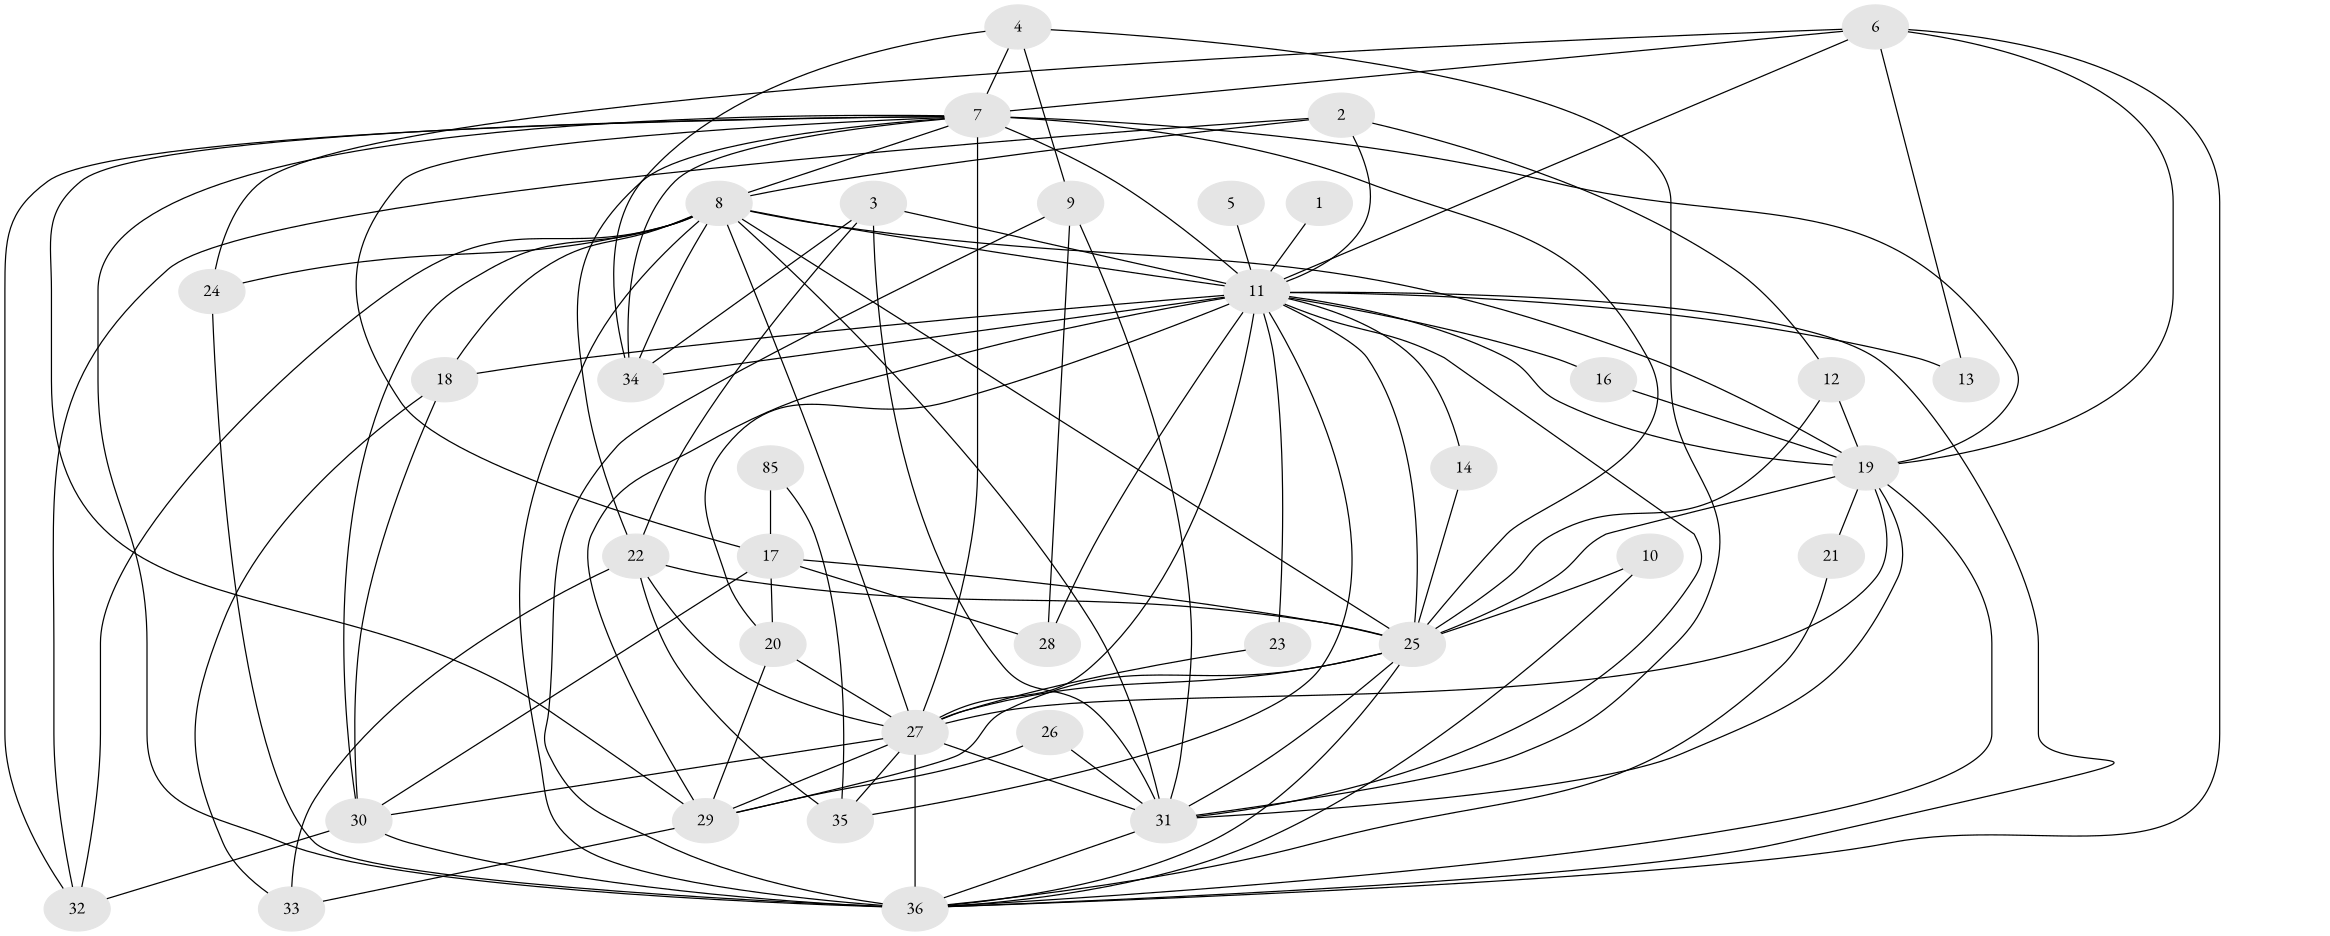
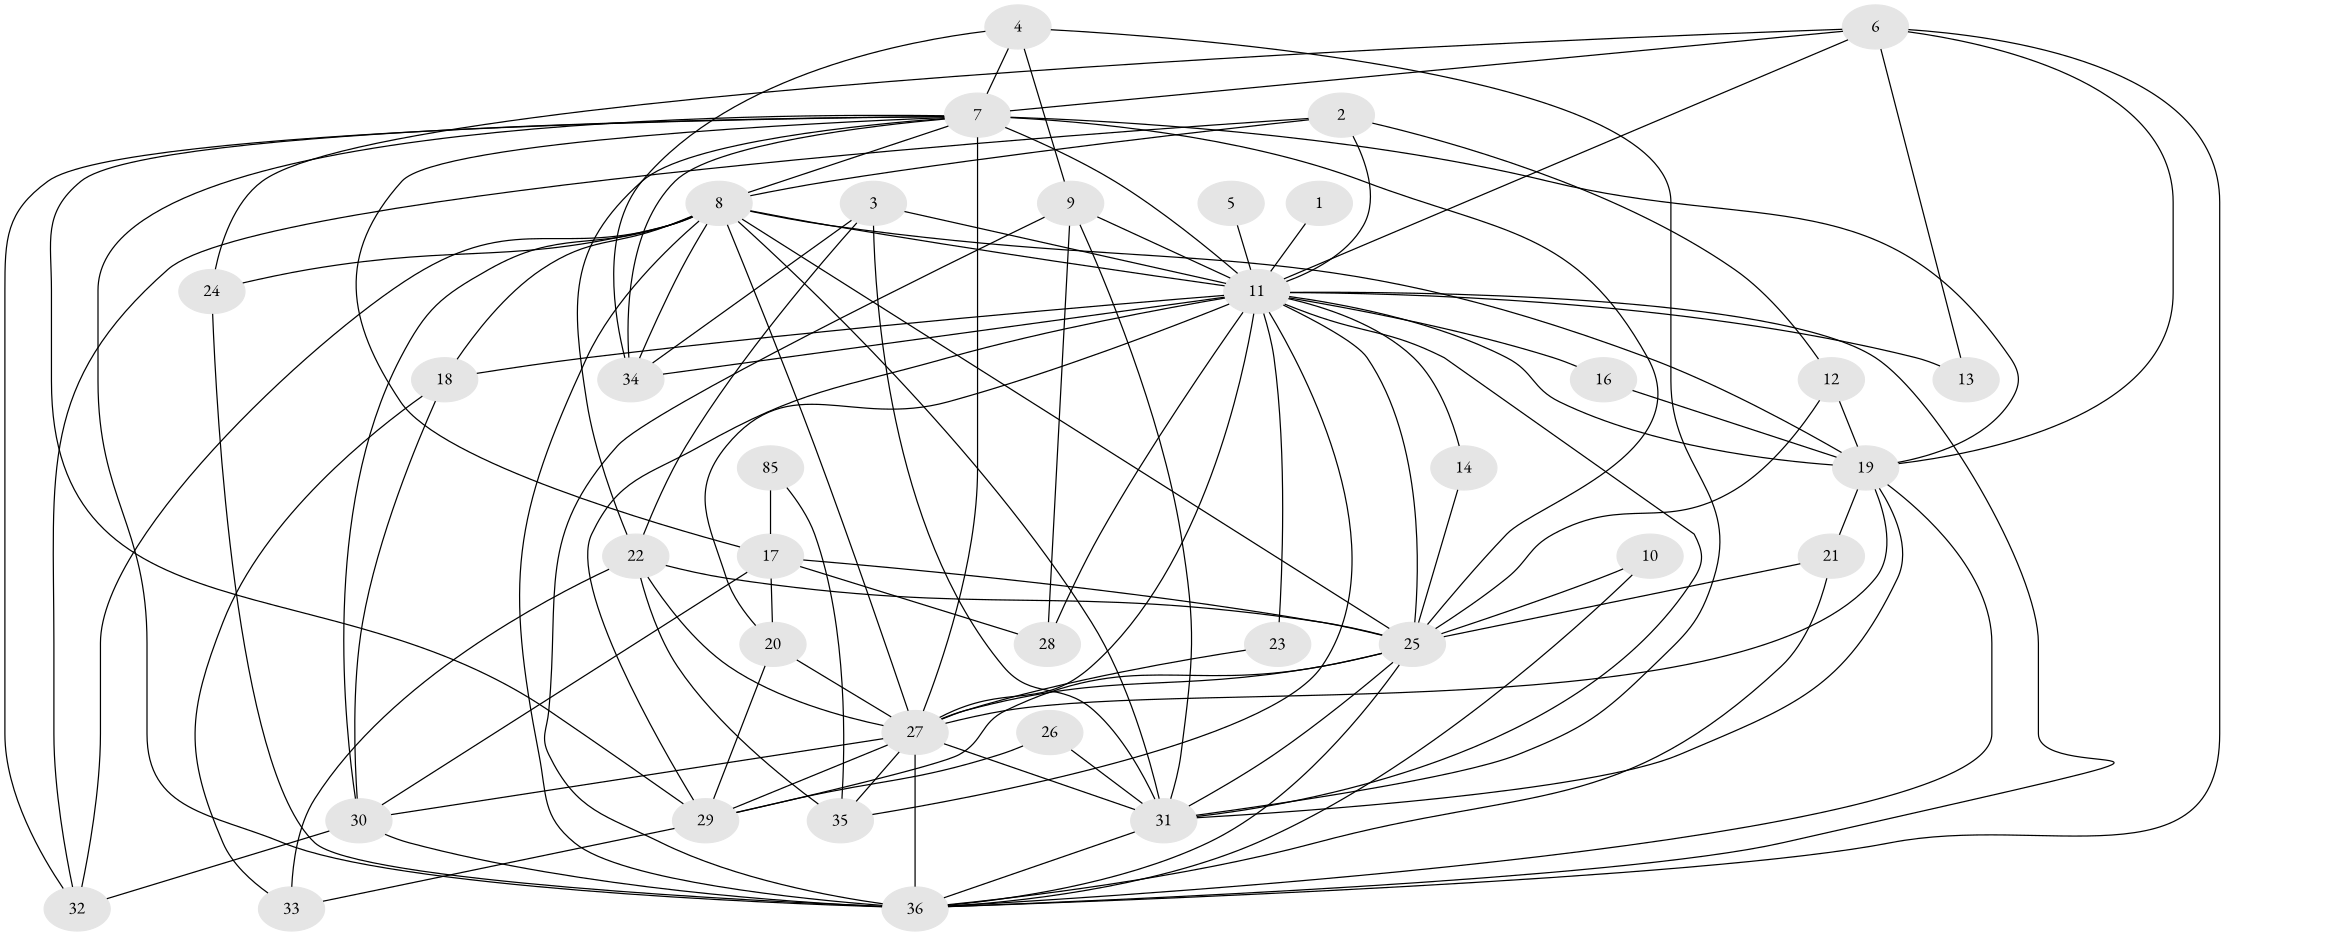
none -> (1164, 247)
(1626, 529) -> (1622, 600)
